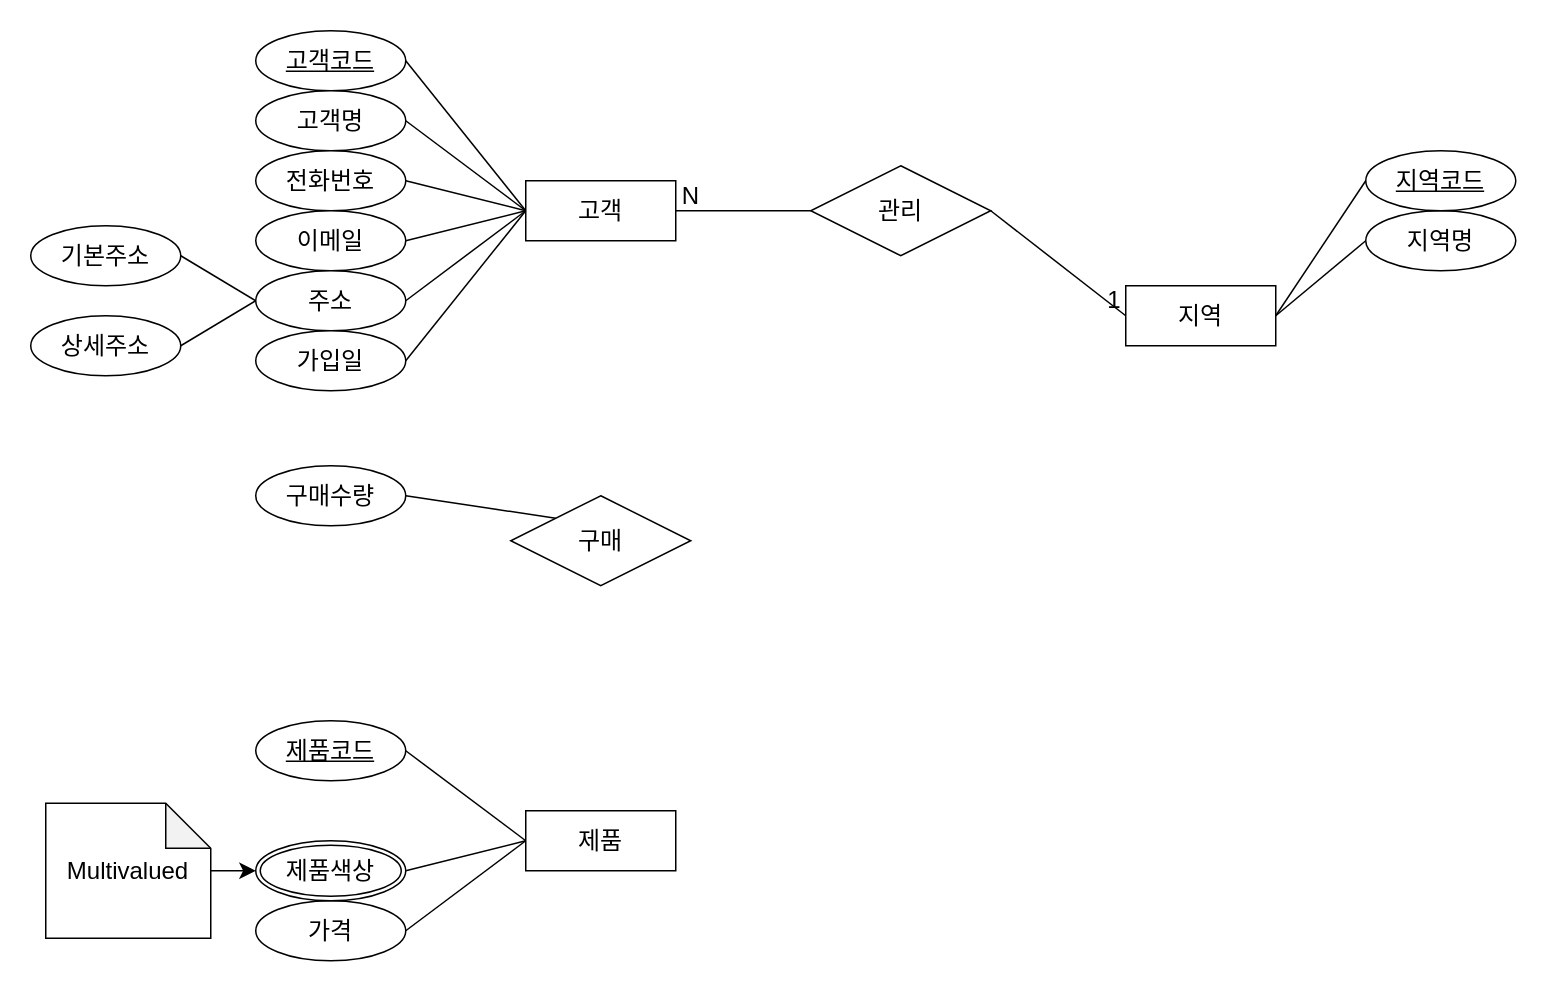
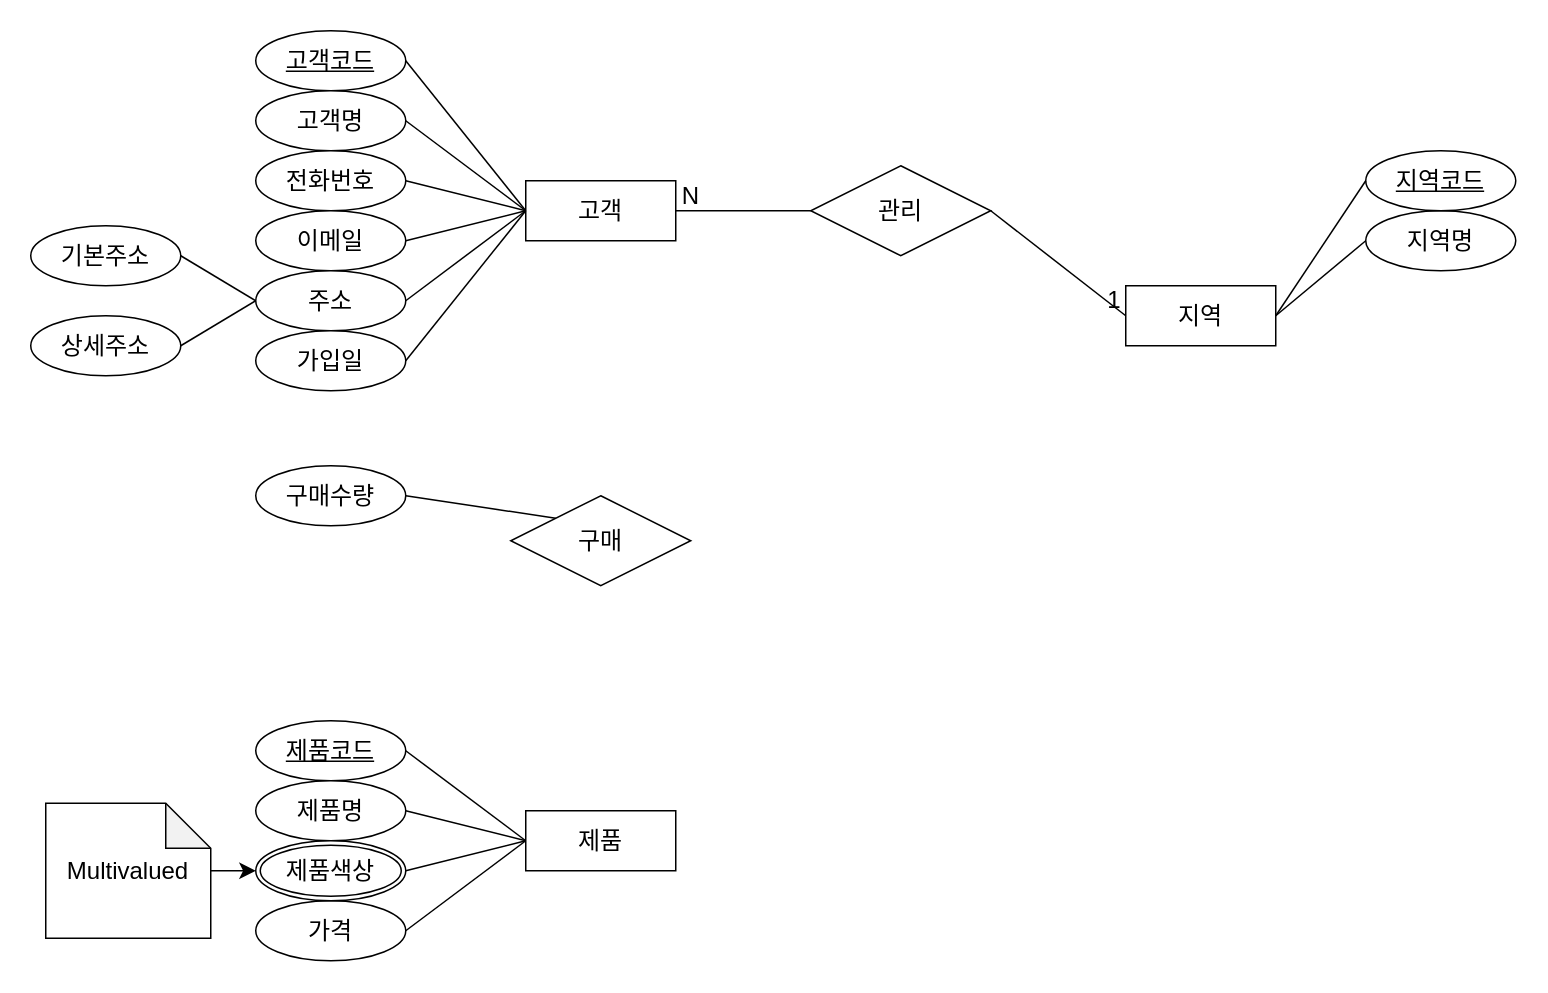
none -> (331, 811)
none -> (463, 825)
